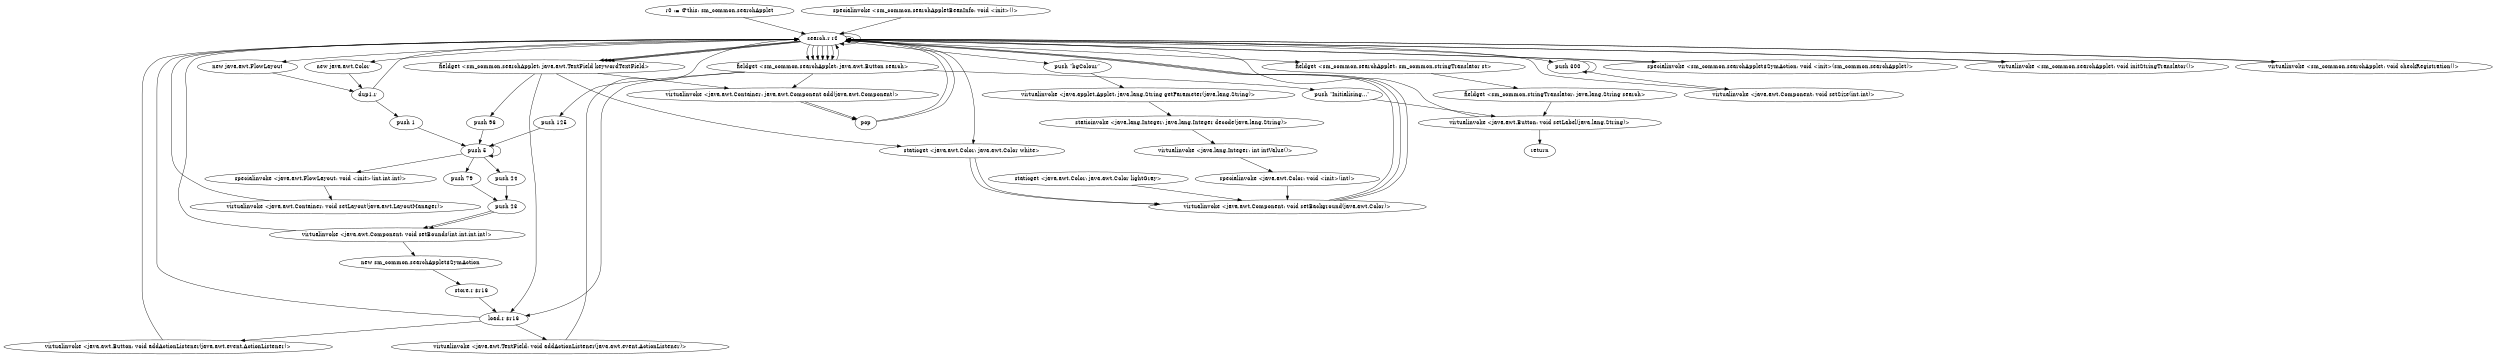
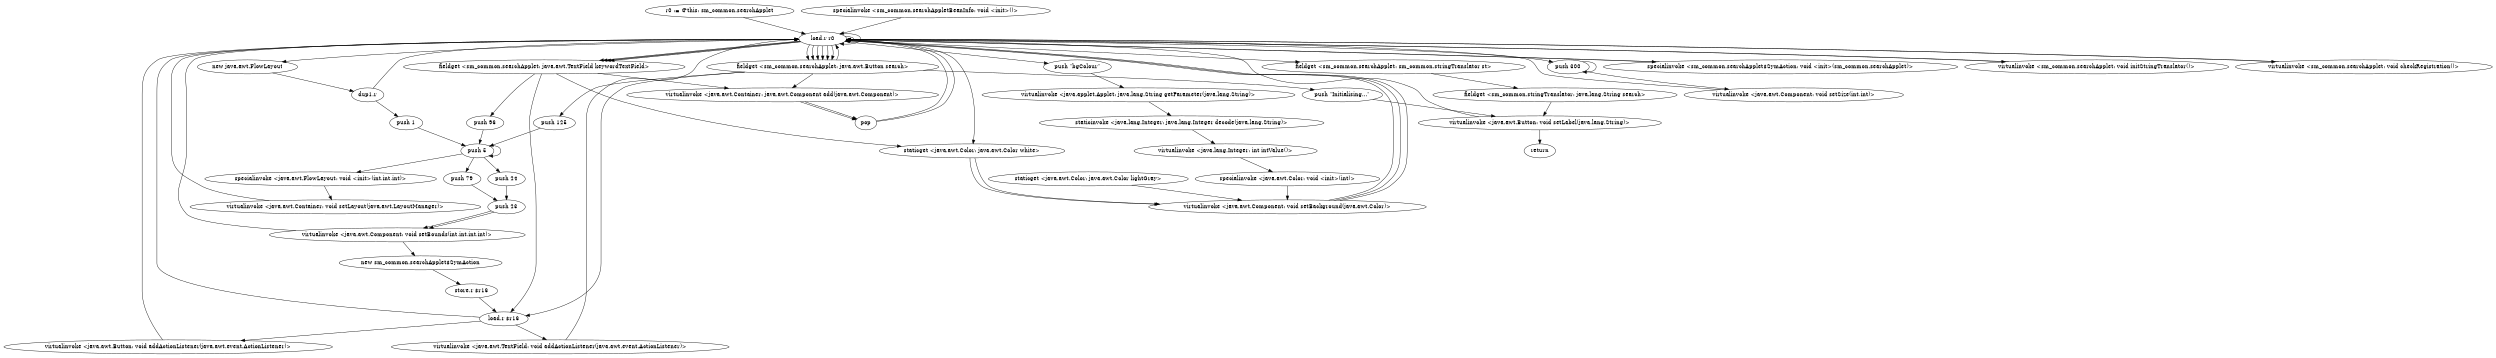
(823, 39) -> (823, 39)
(343, 67) -> none
